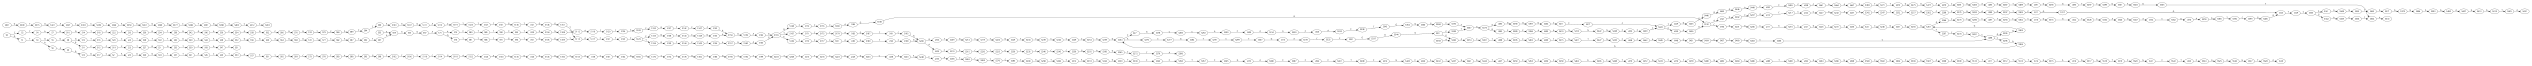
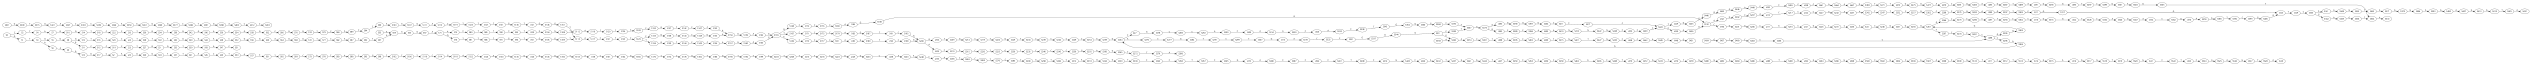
(1698, 41) -> none
